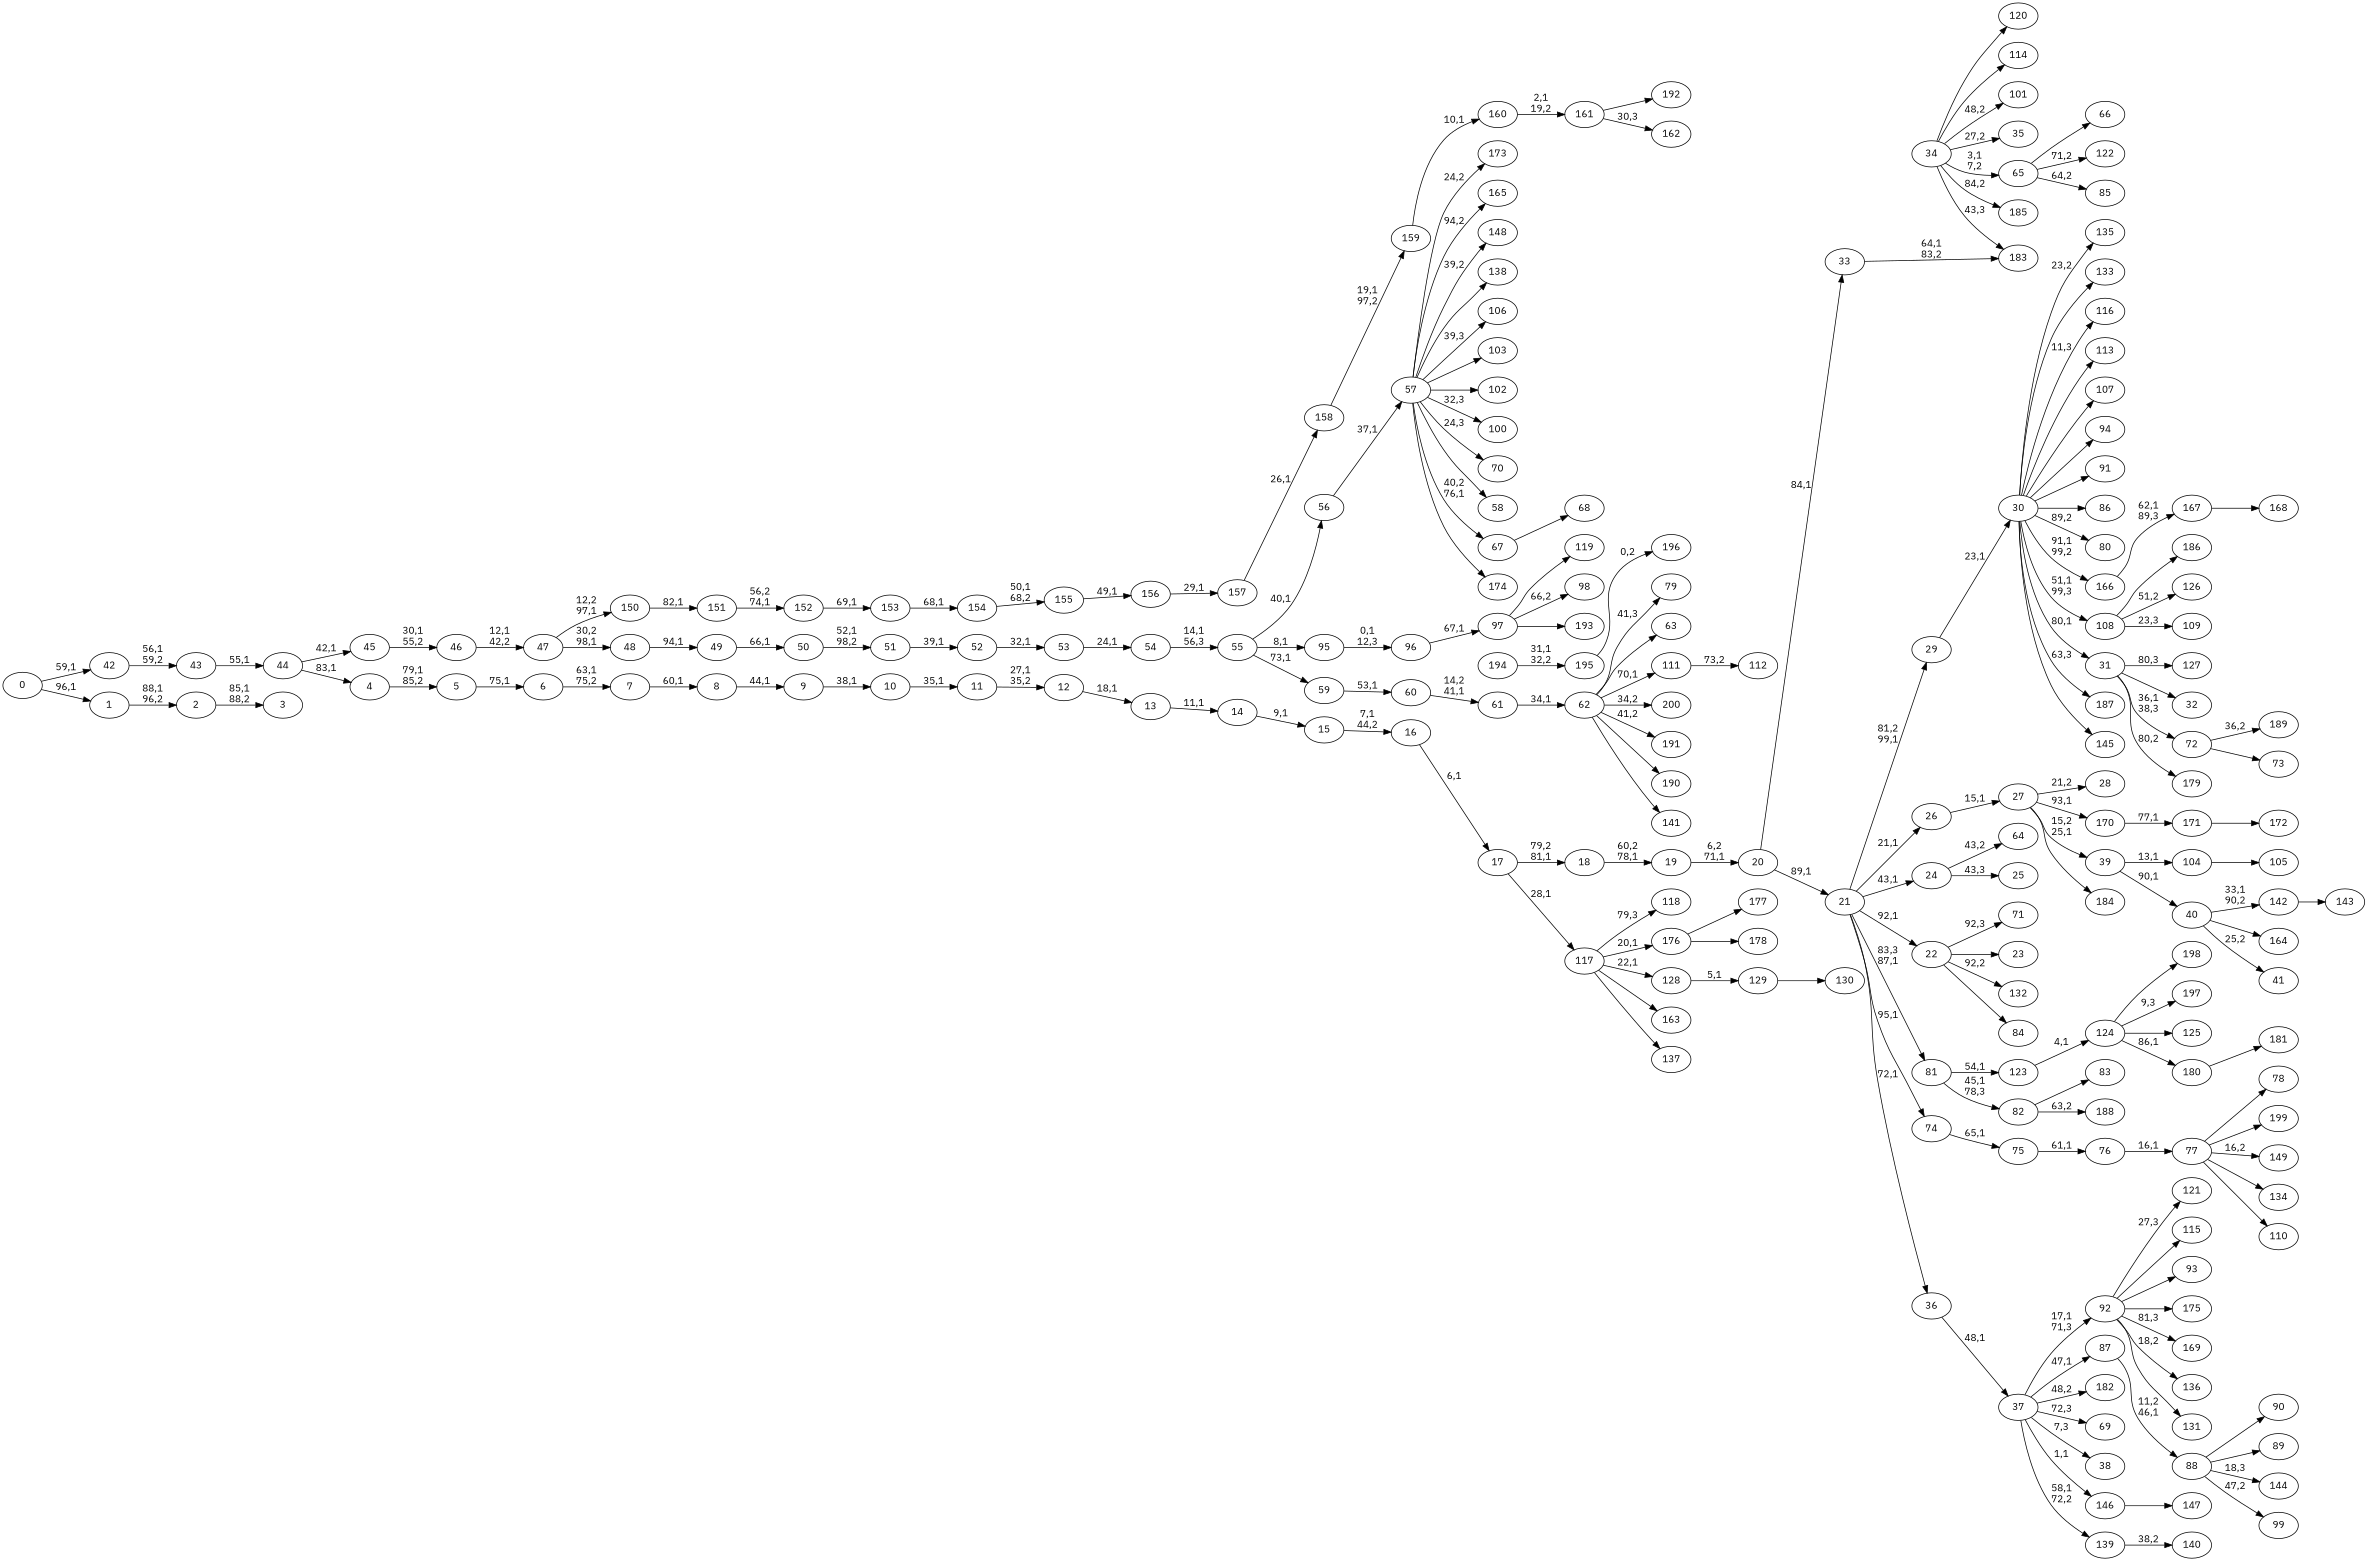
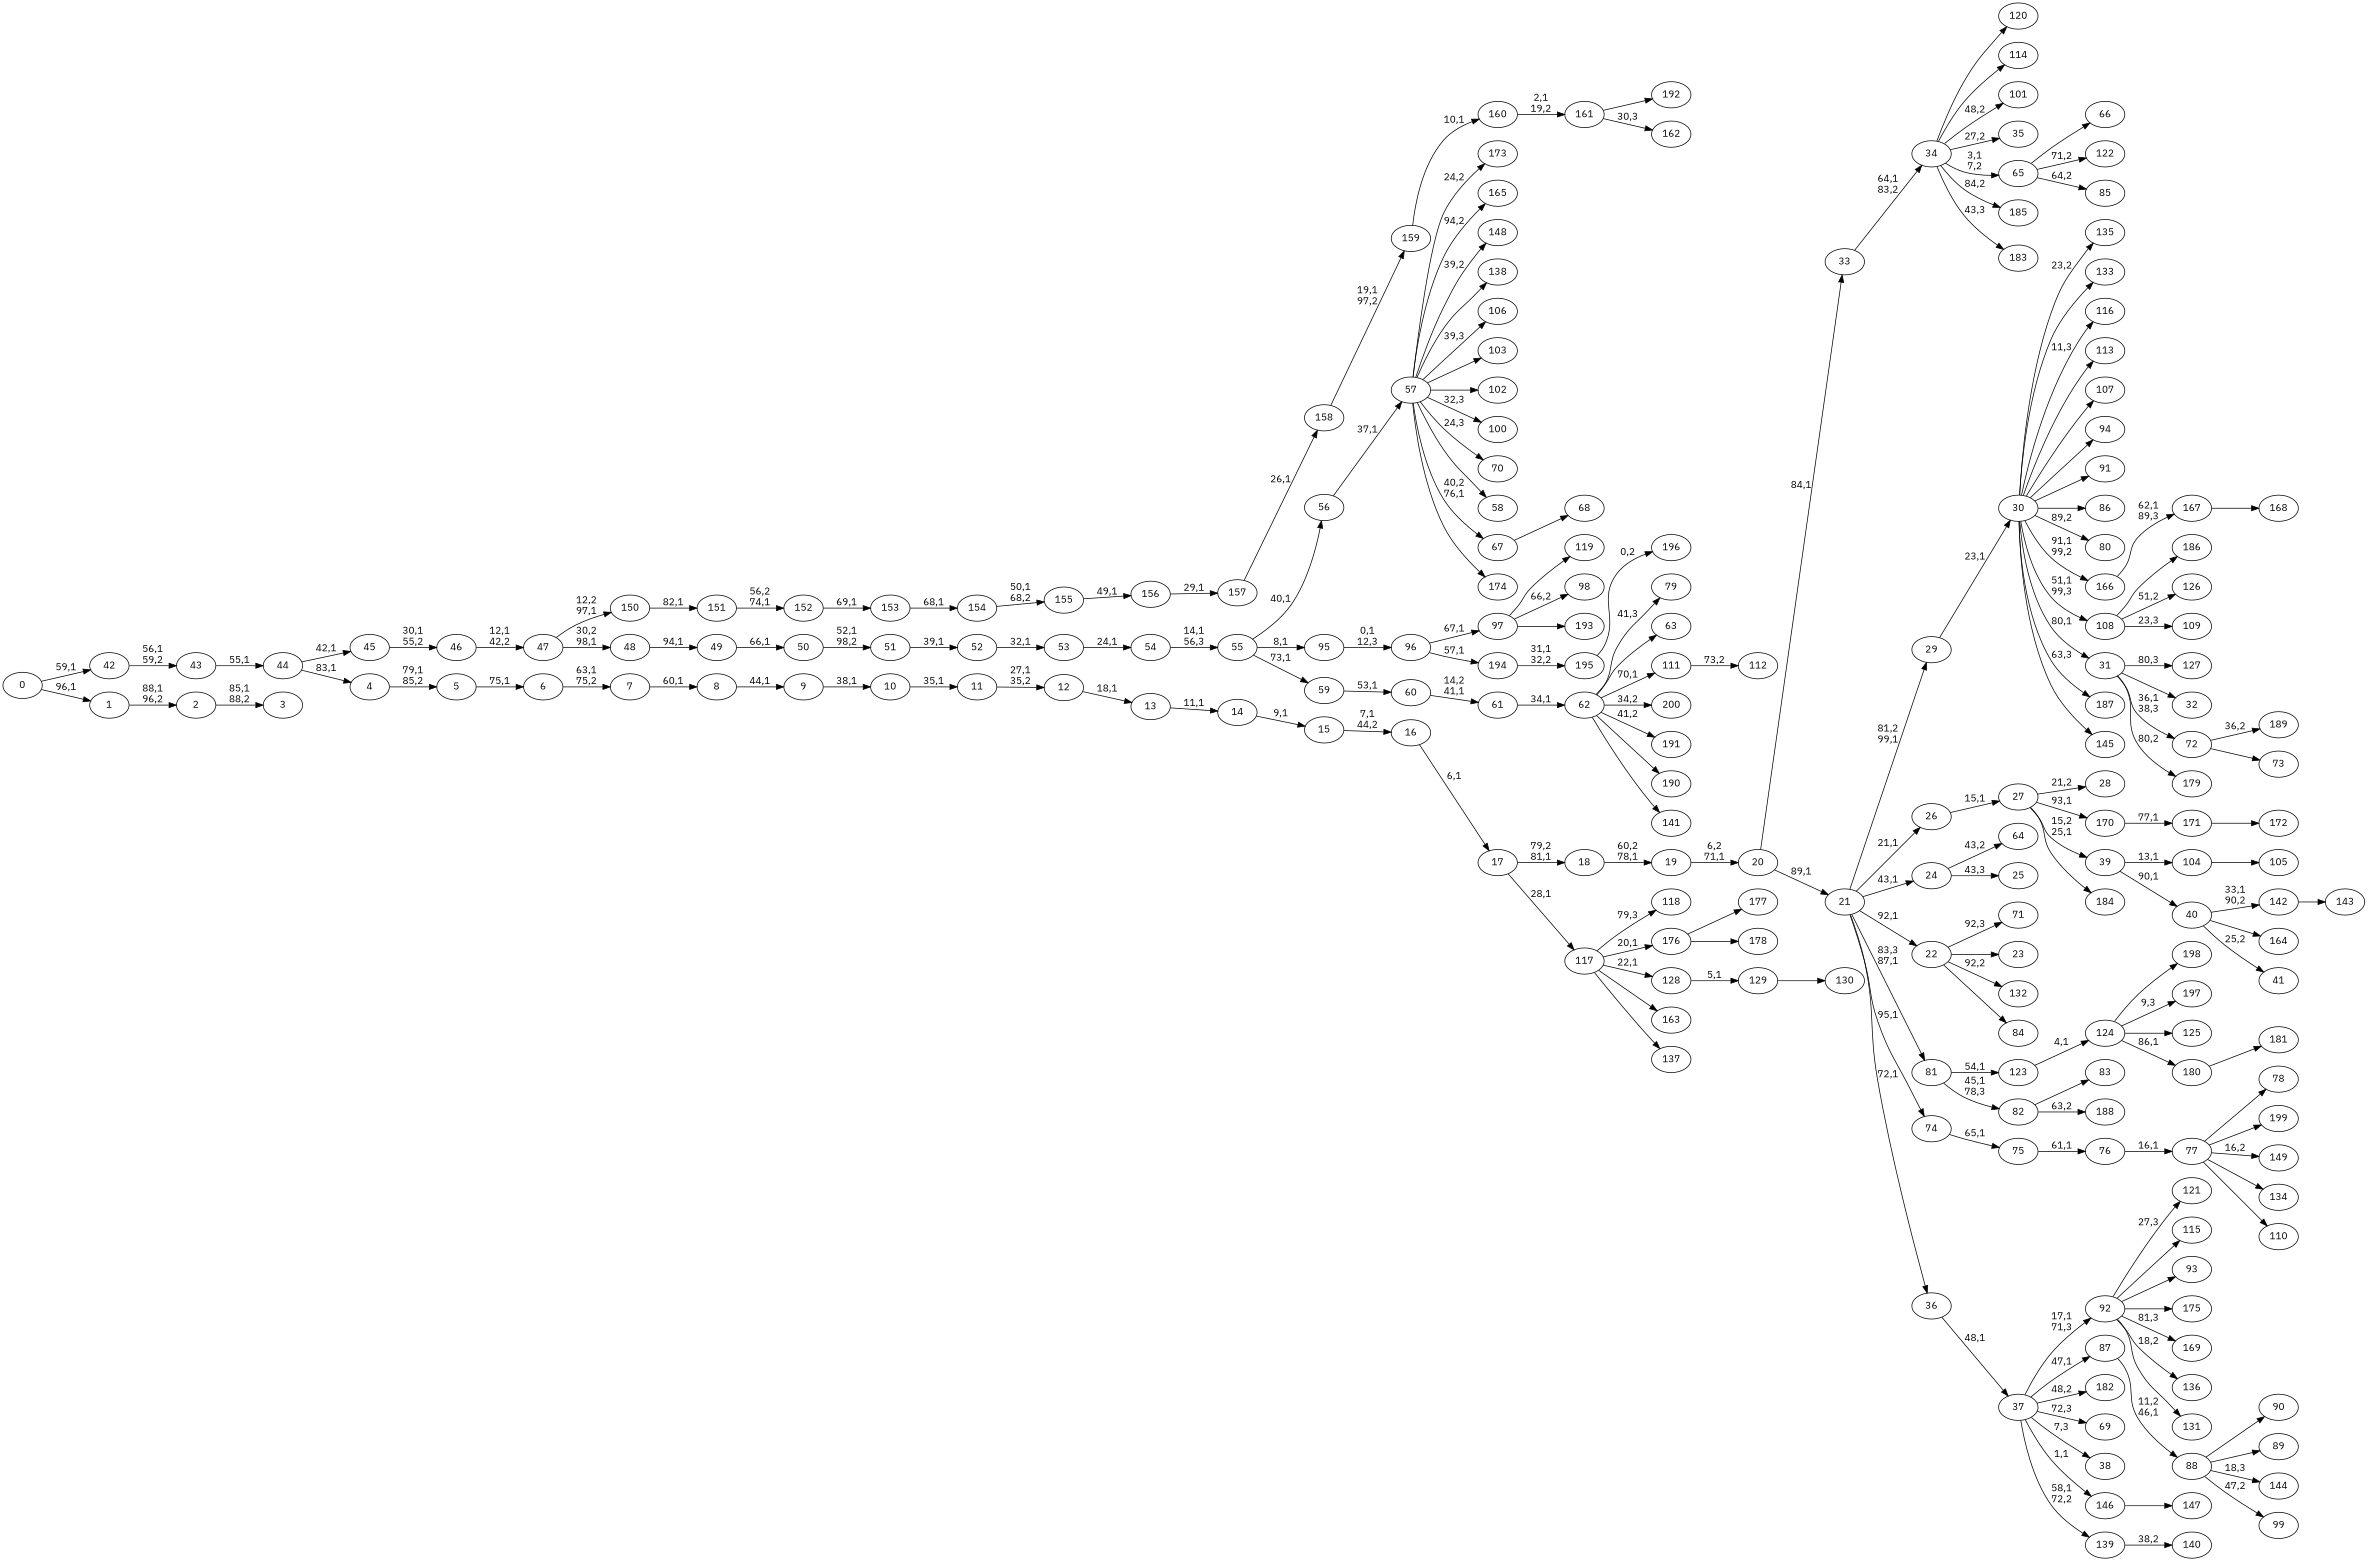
(1928, 260) -> (1886, 211)
none -> (1450, 658)
